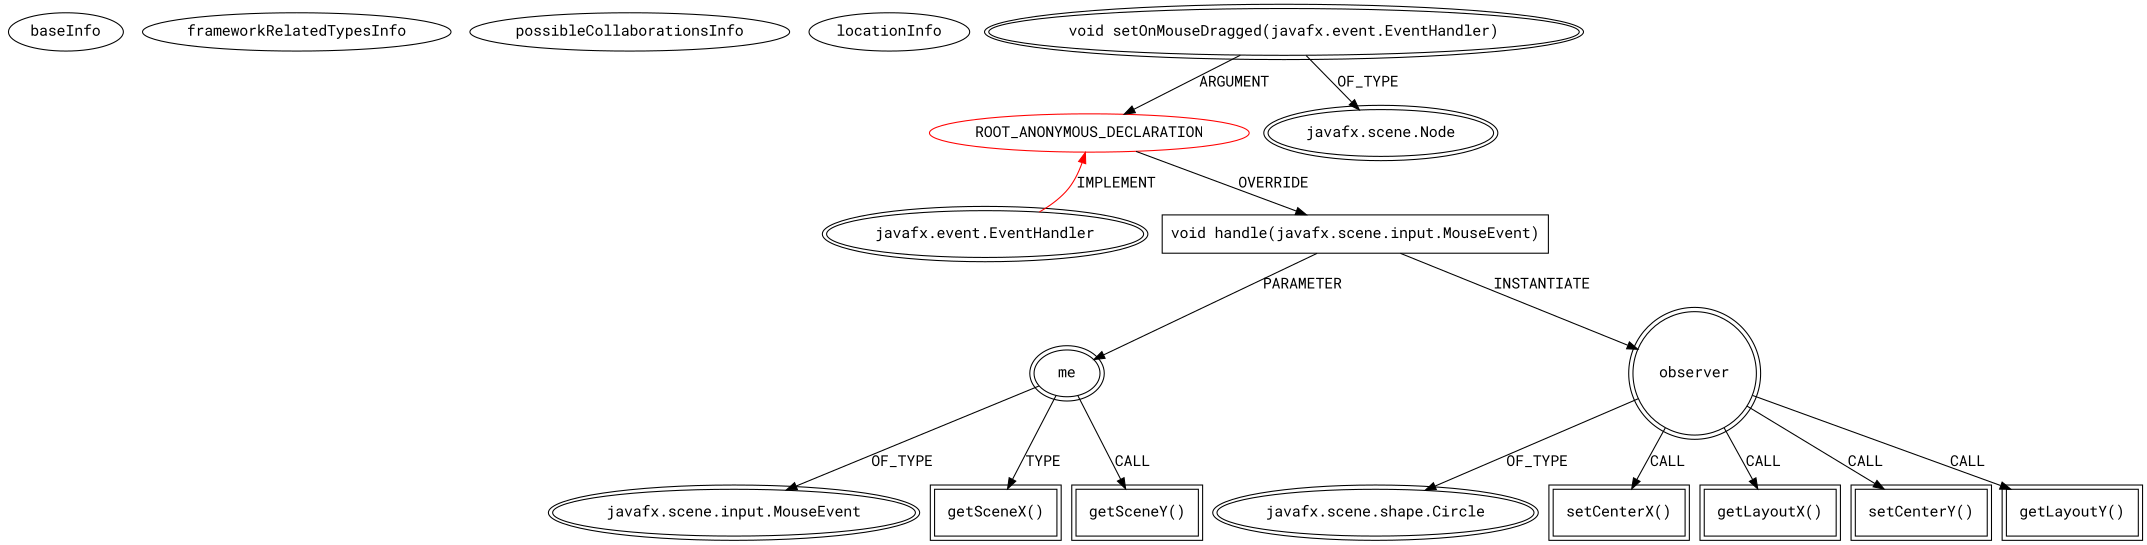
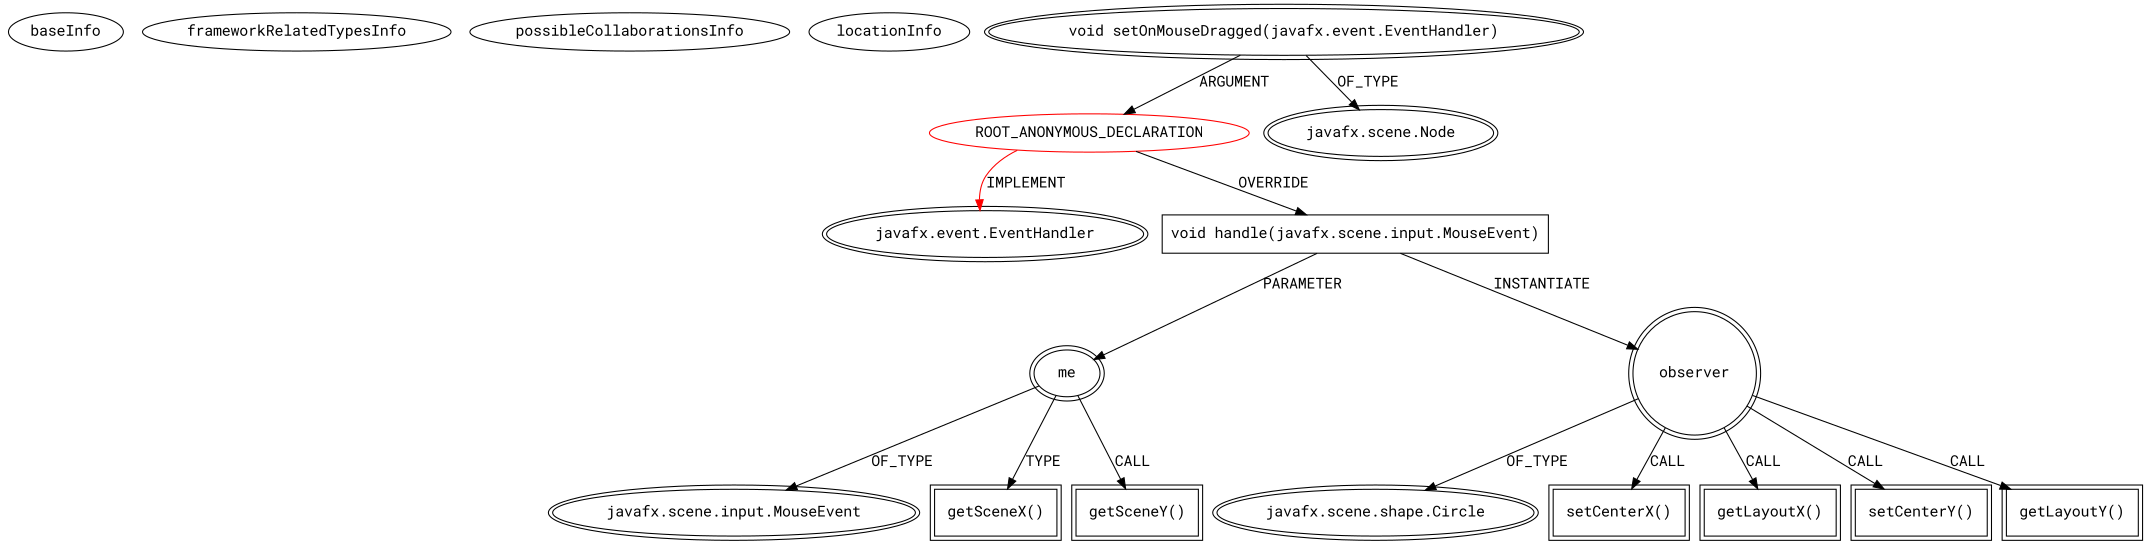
(1066, 192) -> (991, 170)
